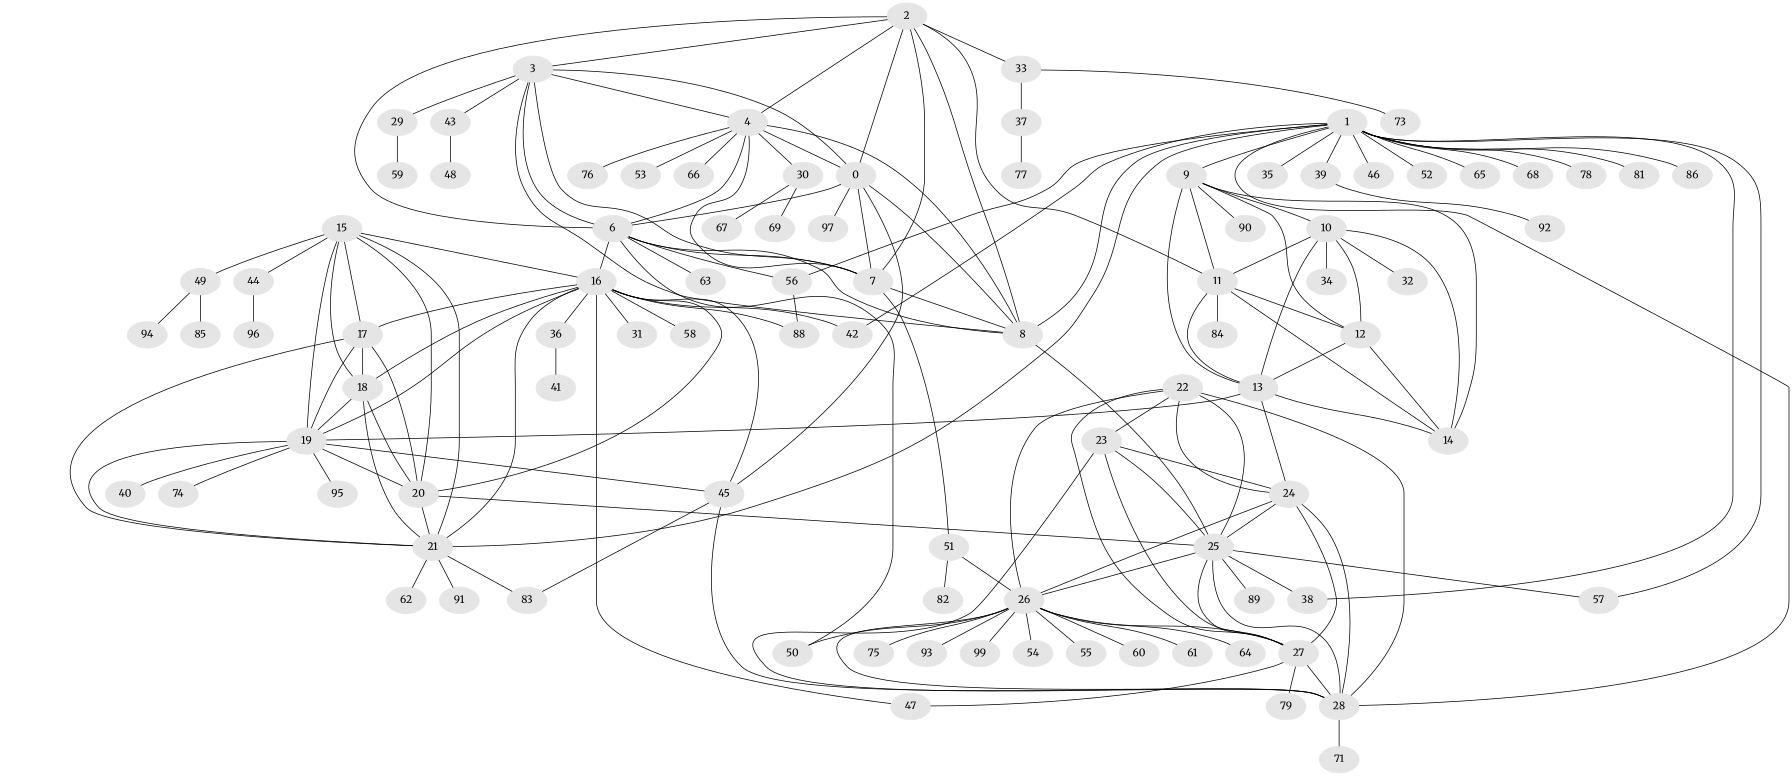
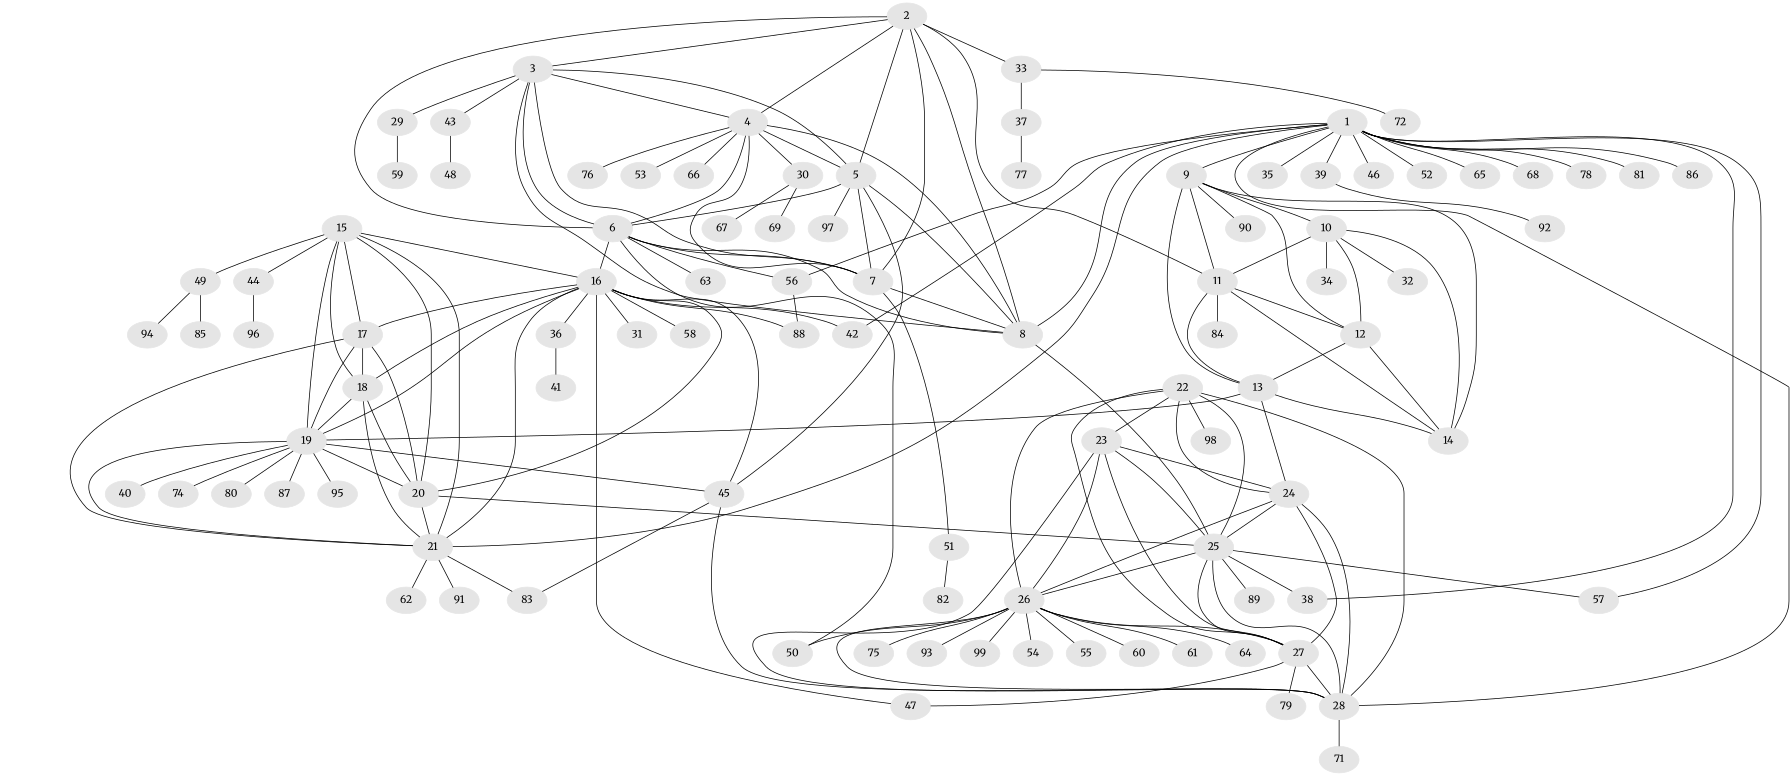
(1400, 122) -> (1400, 122)
(856, 176) -> (856, 176)
(1285, 302) -> none
none -> (1211, 441)
none -> (231, 494)
none -> (284, 494)
(987, 574) -> (1075, 525)
